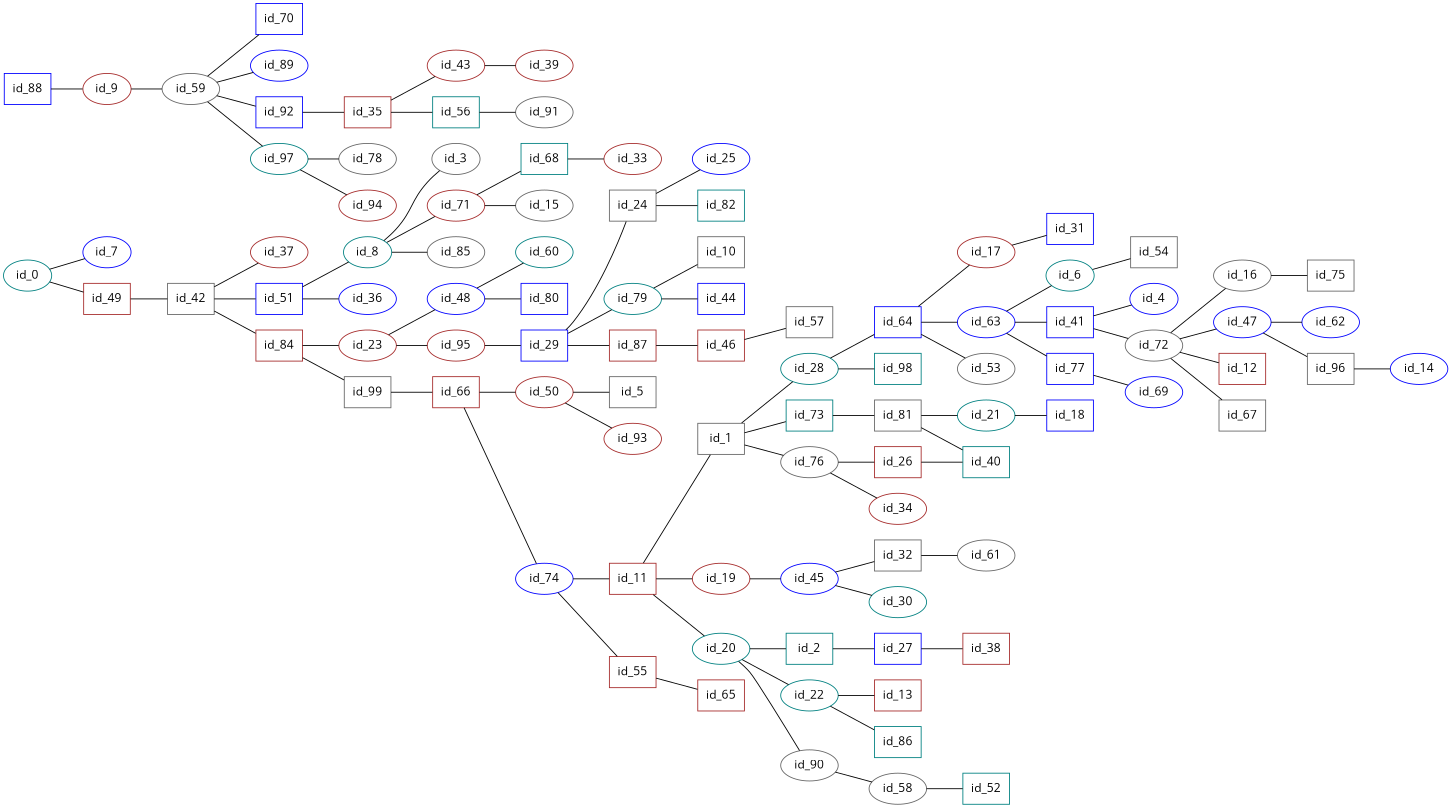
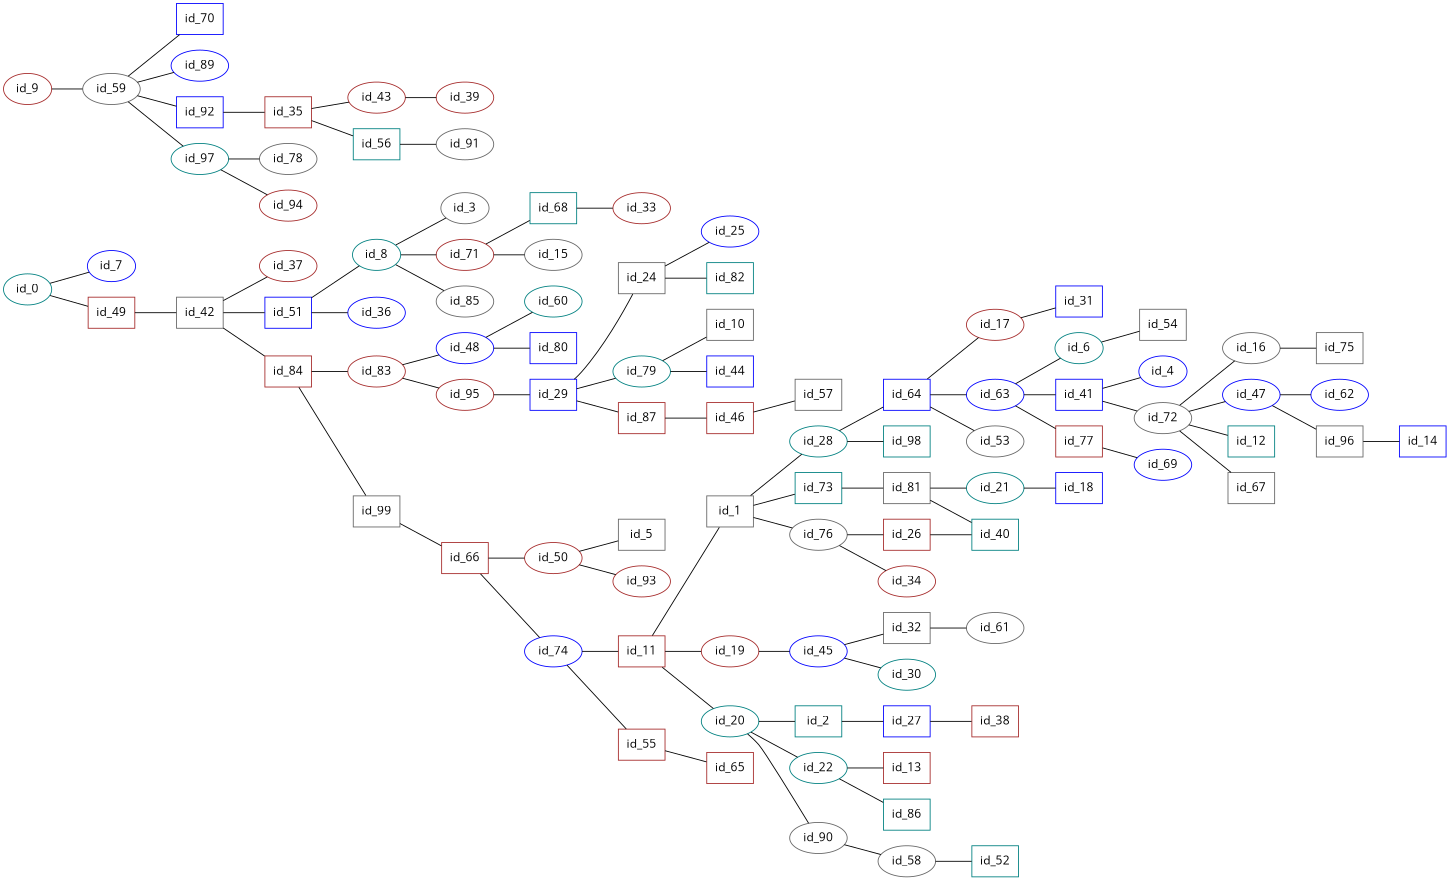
(28, 89) -> none
(368, 346) -> (377, 371)
(1070, 369) -> (1079, 441)
(1242, 369) -> (1251, 441)
(1419, 369) -> (1423, 441)
